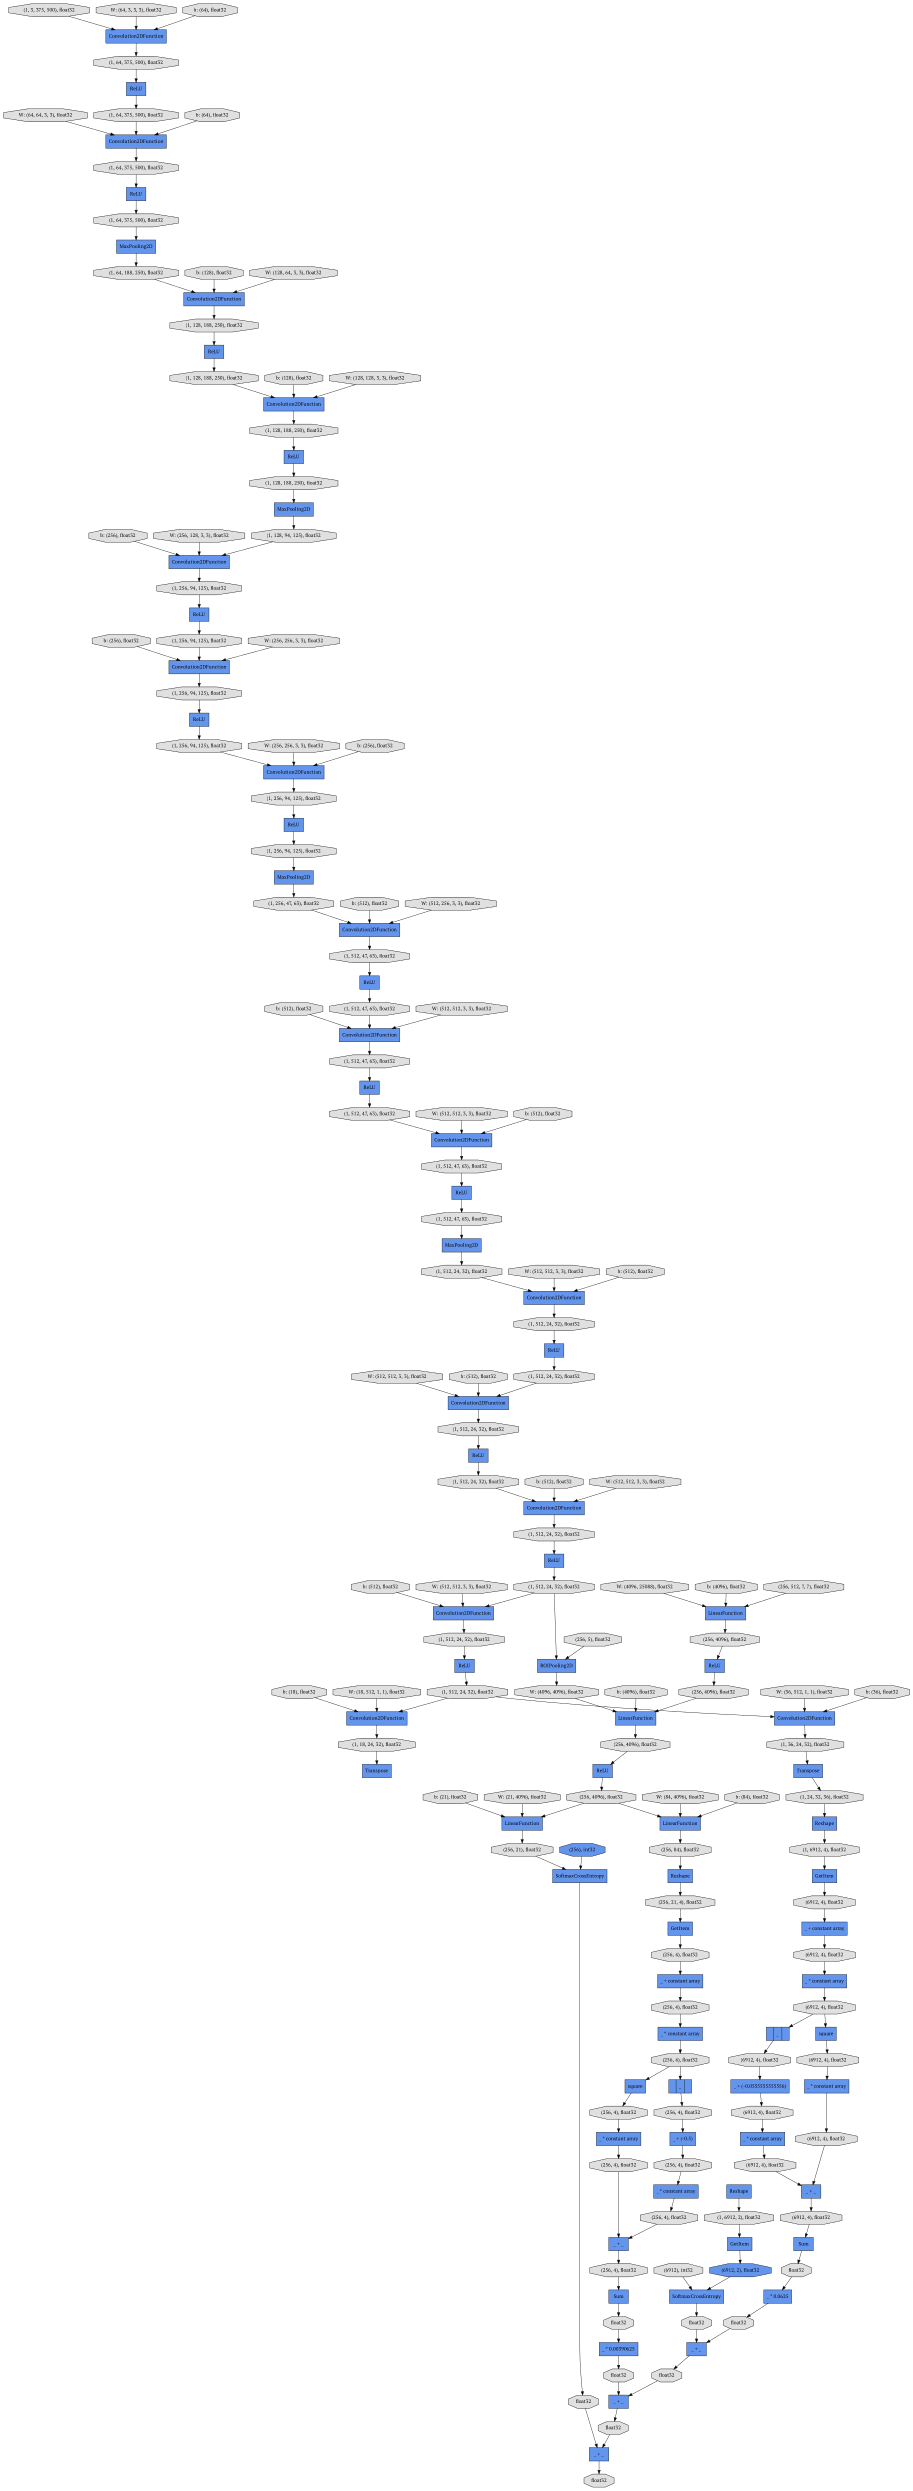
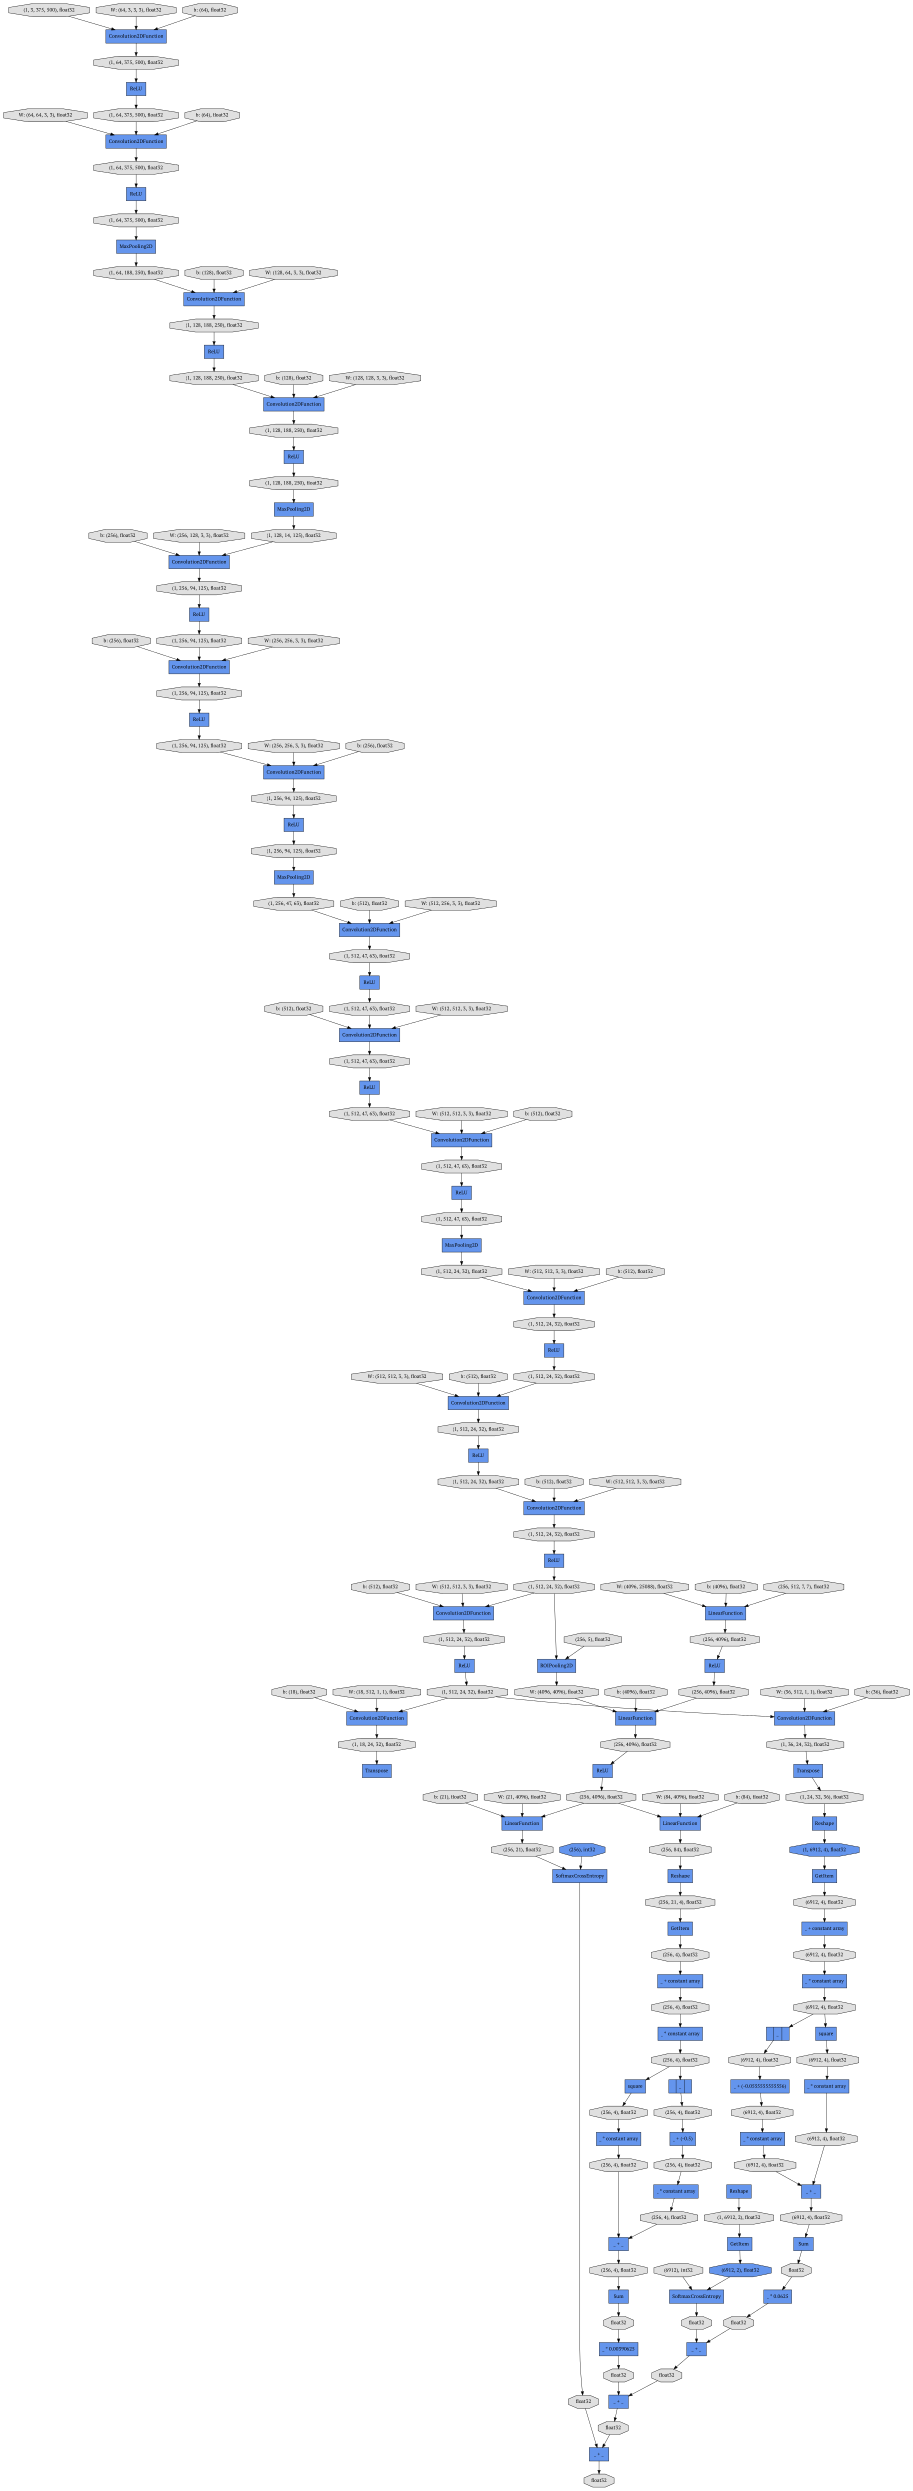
(294, 536) -> (294, 536)
(825, 1850) -> (825, 1850)
